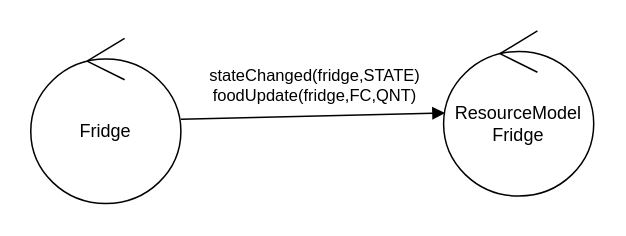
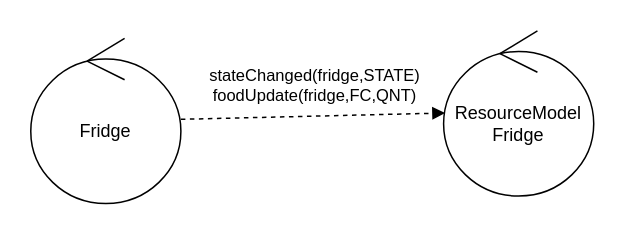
(307, 116) -> (307, 116)
